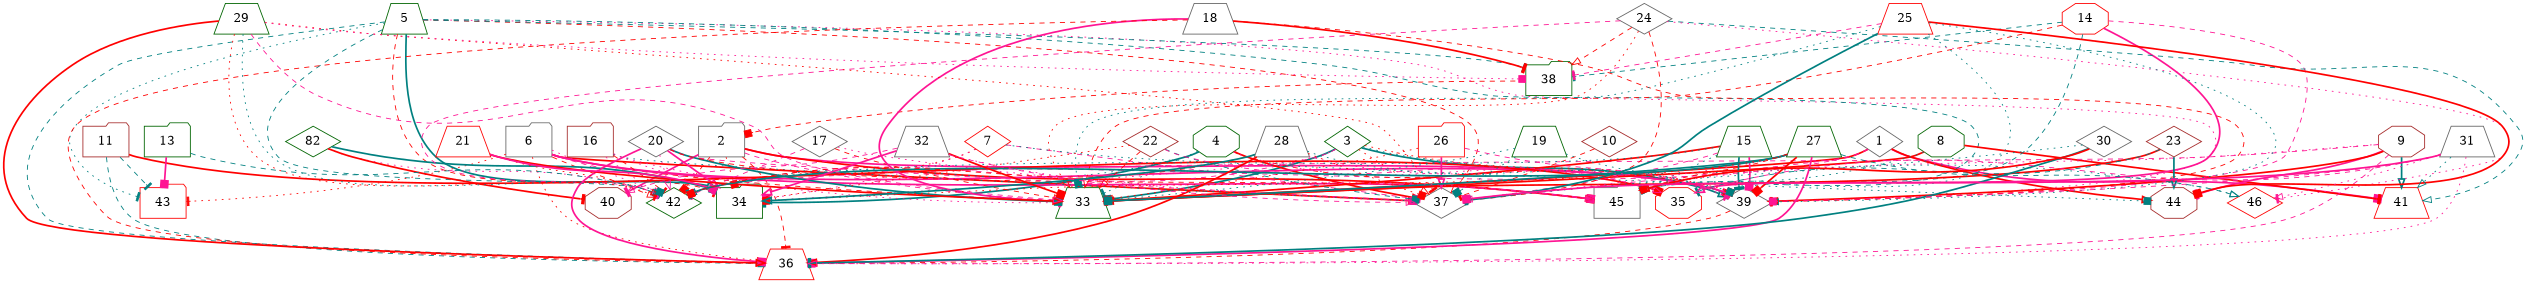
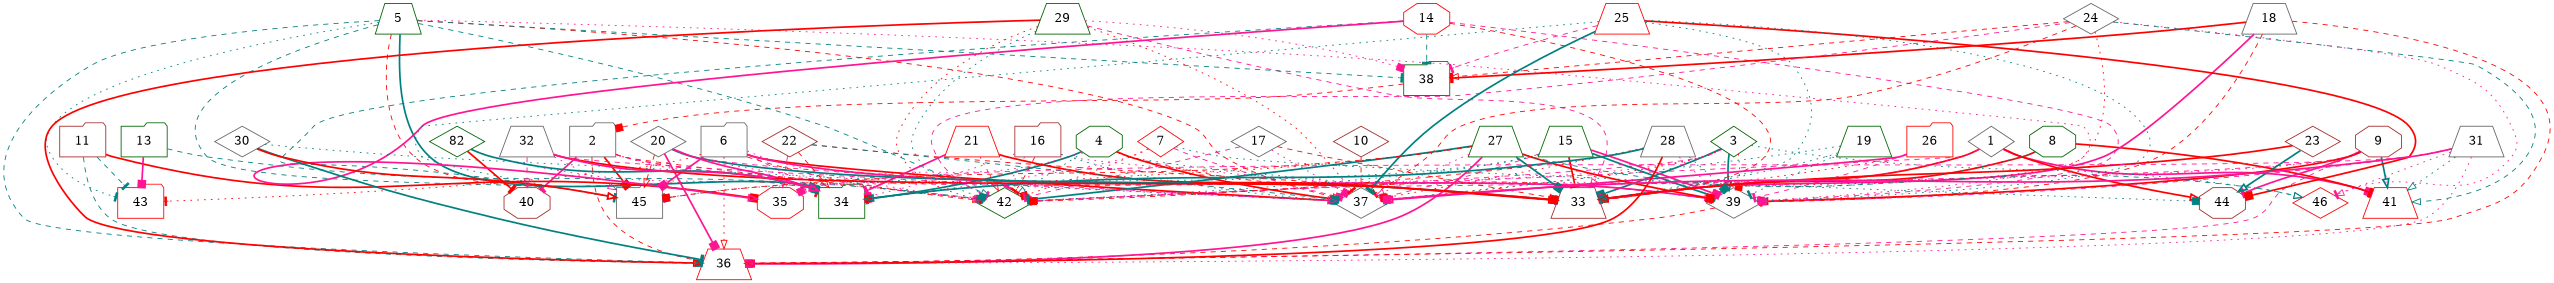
(1234, 166) -> (1159, 185)
(951, 171) -> (811, 167)
(1930, 171) -> none
(1083, 203) -> (1578, 203)
